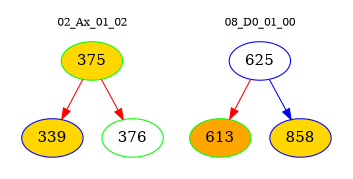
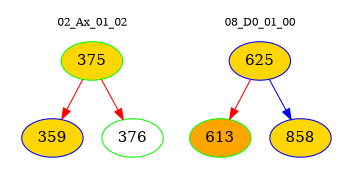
(260, 61) -> (260, 61)
(52, 138) -> (52, 138)
